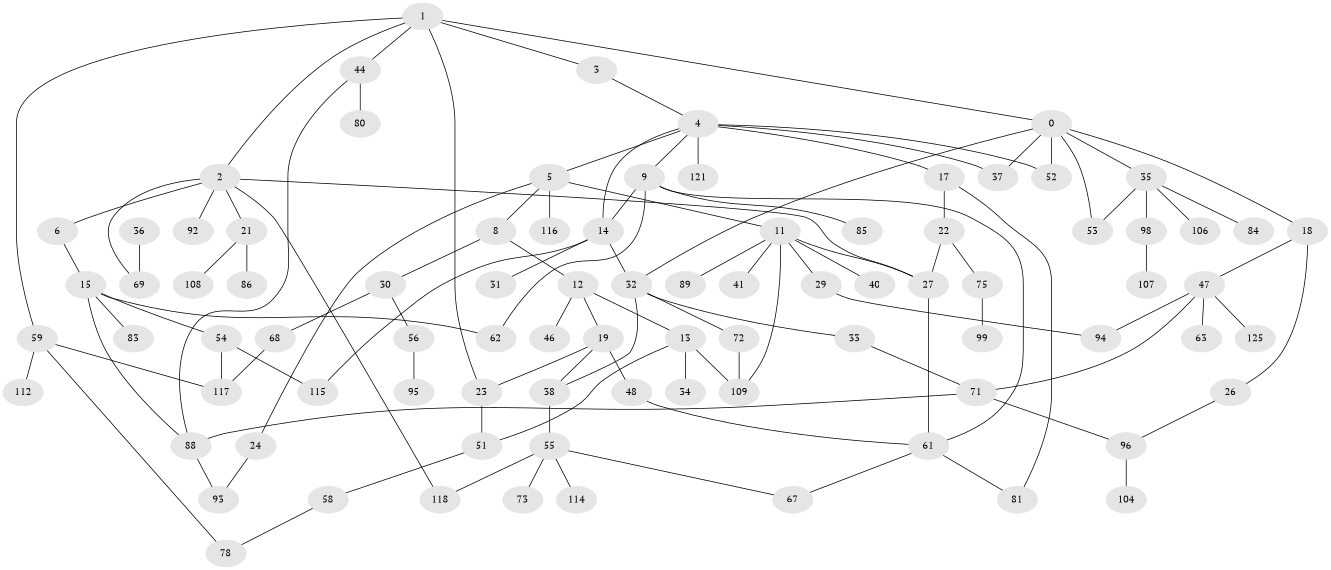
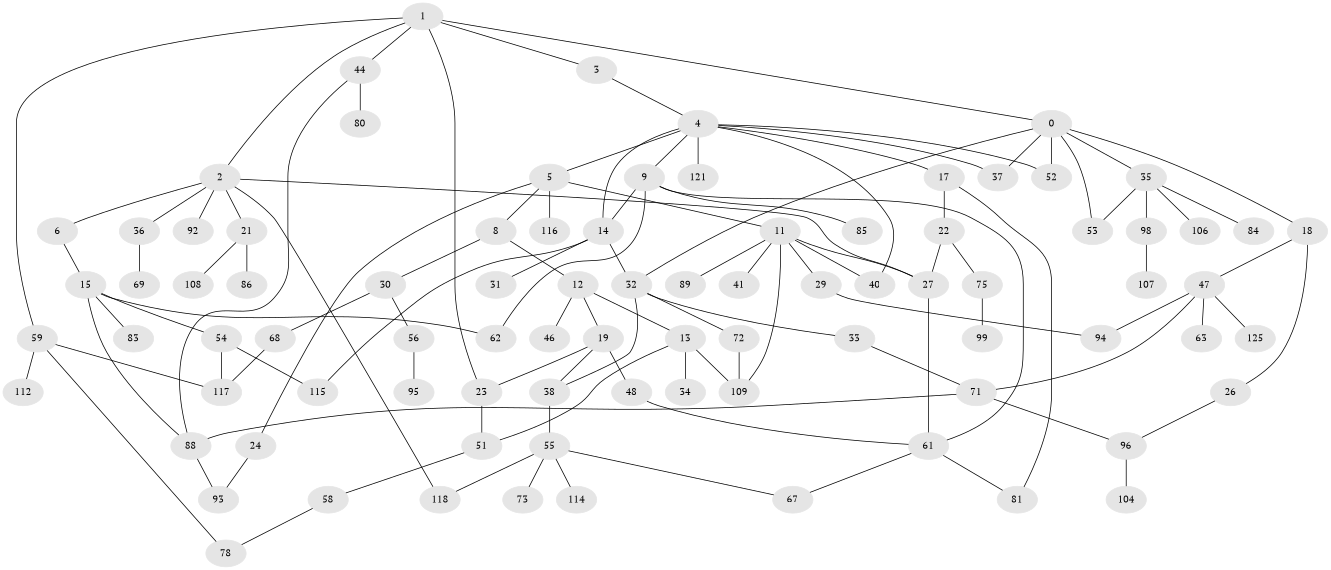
none -> (838, 170)
(117, 213) -> (180, 204)
